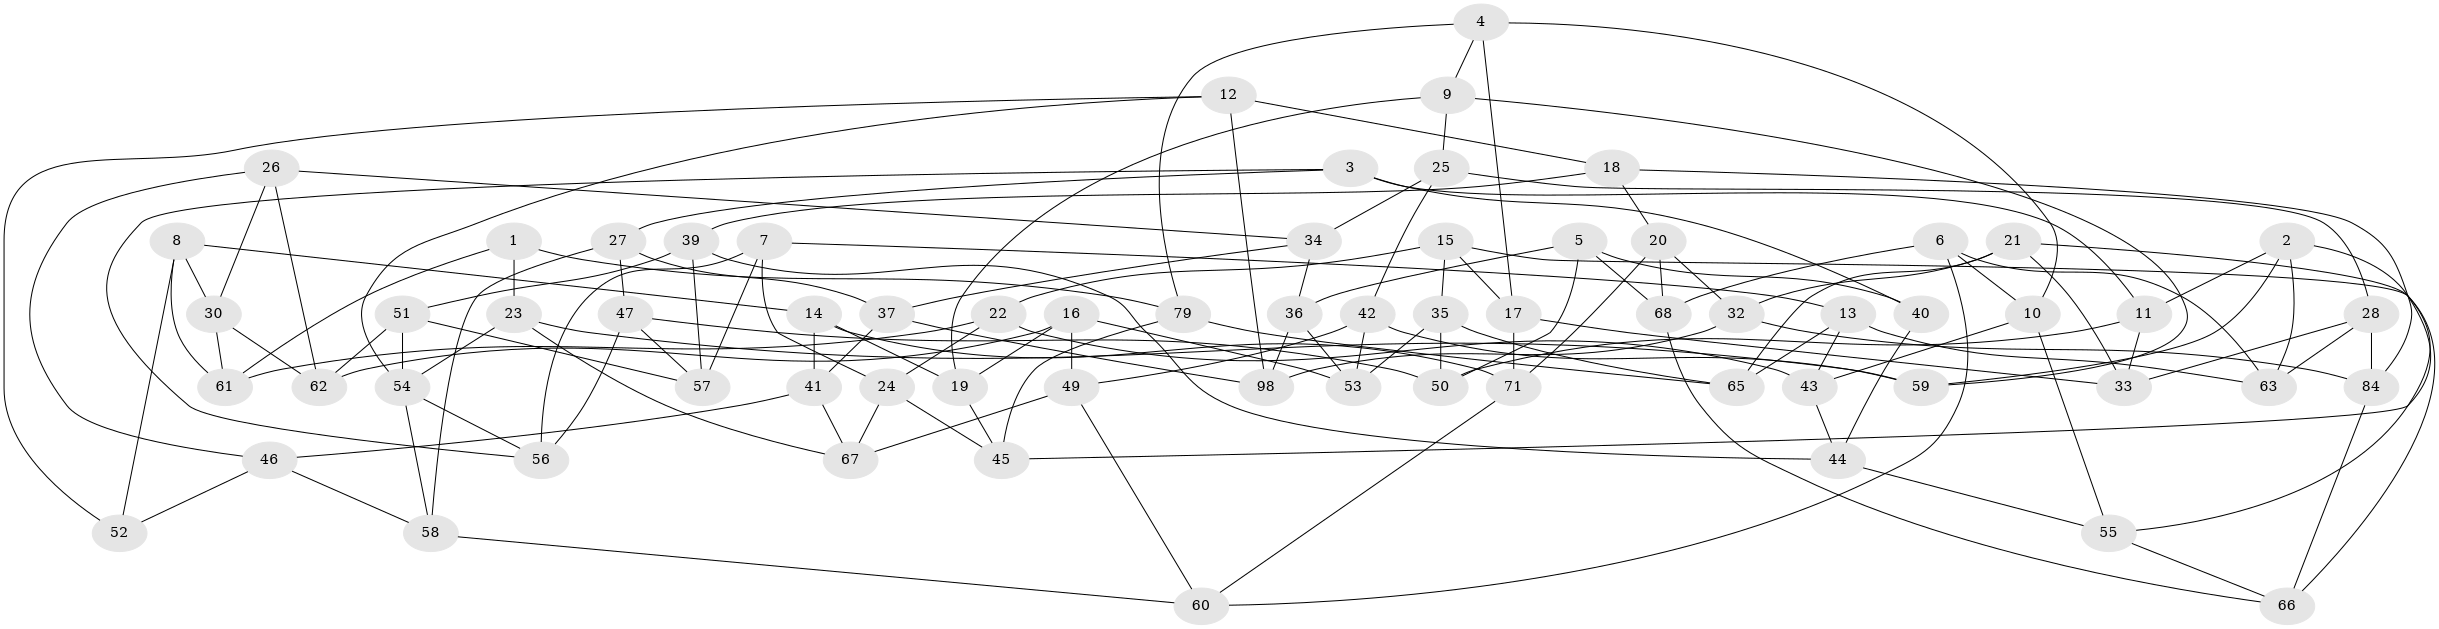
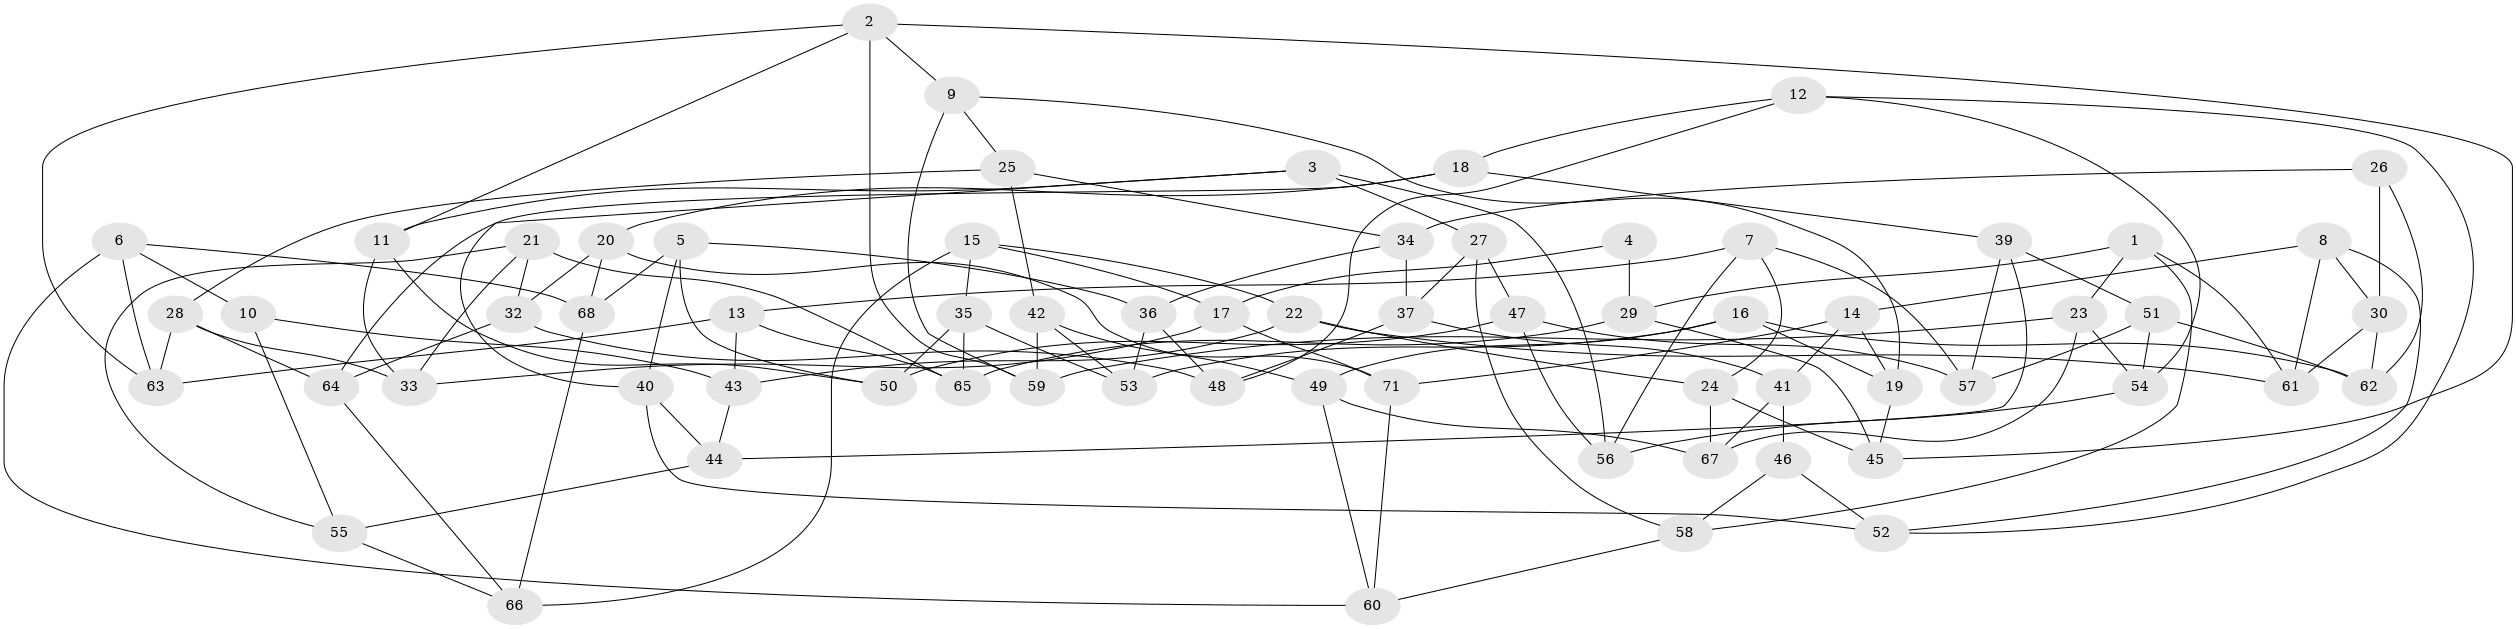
(1465, 59) -> (911, 59)
(1840, 77) -> none
(30, 313) -> none
(1183, 314) -> (1629, 314)
(1266, 387) -> (1218, 387)
(2371, 387) -> (332, 387)
(417, 460) -> (2032, 471)
none -> (1225, 509)
